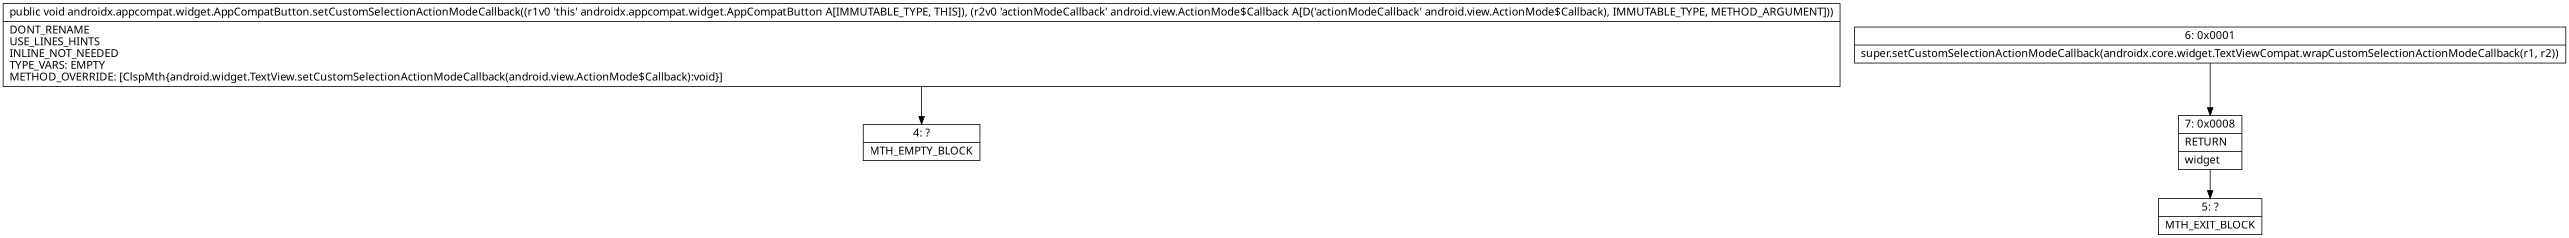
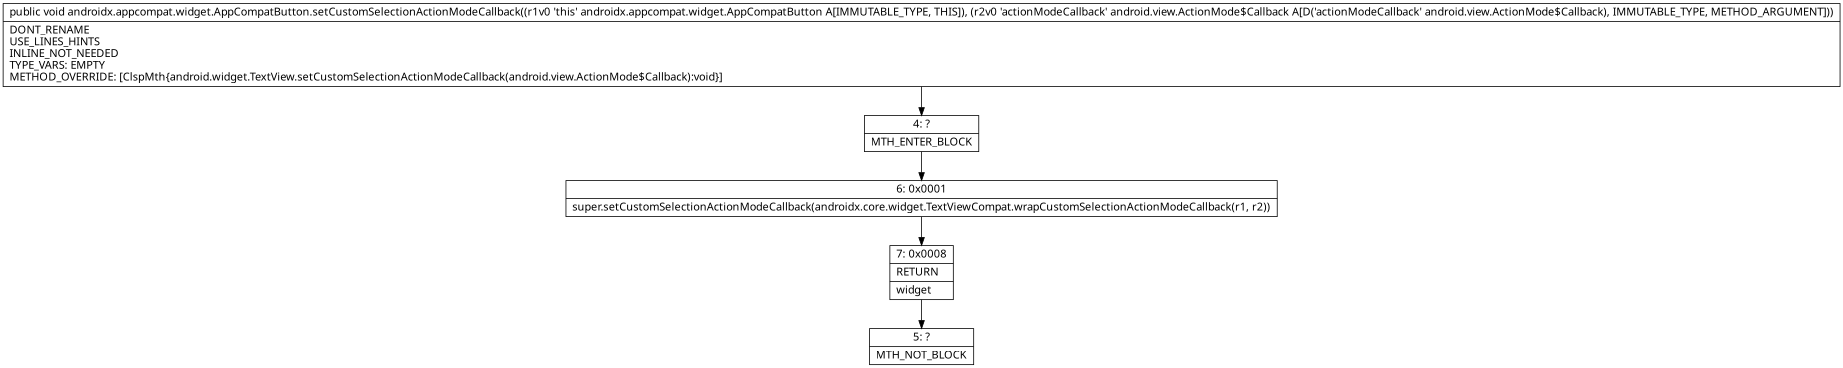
(922, 151) -> (922, 142)
none -> (922, 162)
(2210, 225) -> (922, 355)
